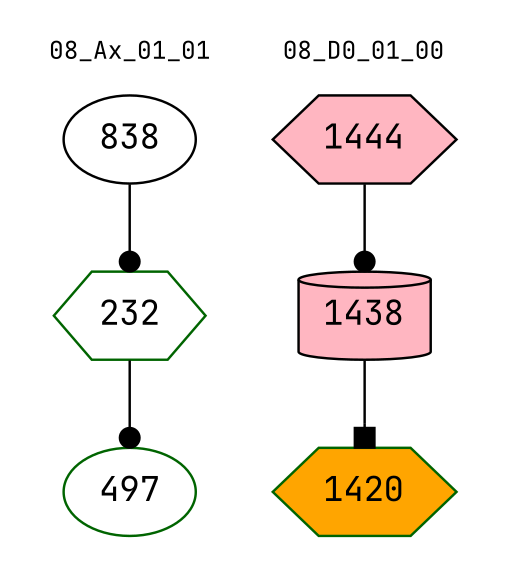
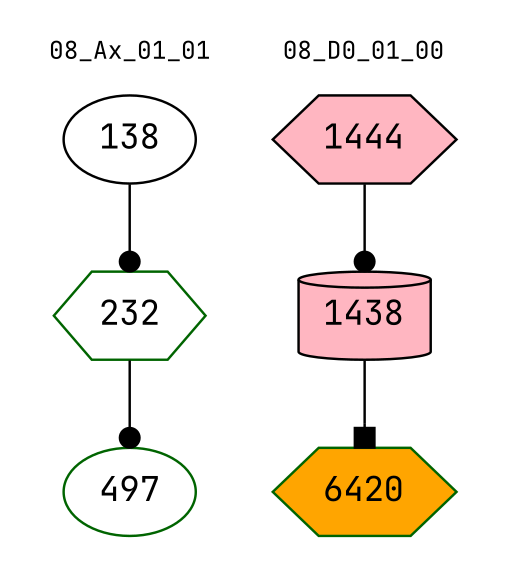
(130, 139) -> (130, 139)
(365, 492) -> (365, 492)
